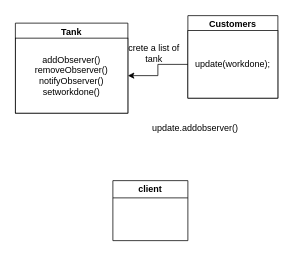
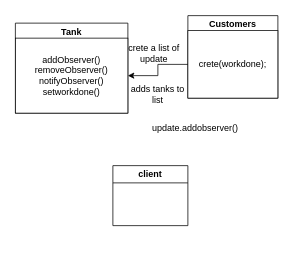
(154, 53) -> (154, 53)
(233, 64) -> (233, 64)
none -> (158, 94)
(150, 210) -> (150, 195)
